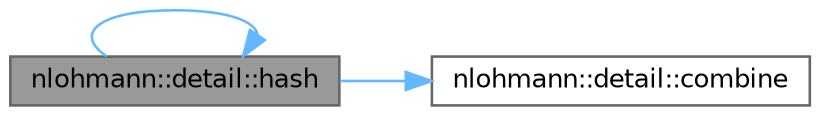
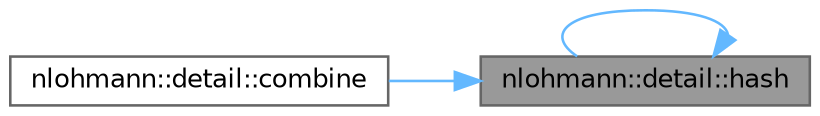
(373, 81) -> (422, 81)
